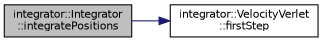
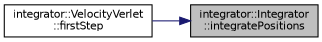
(145, 21) -> (166, 21)
